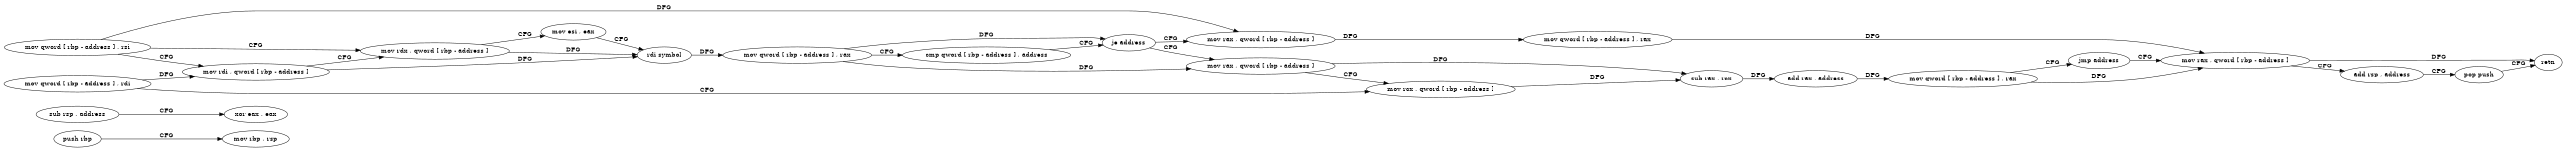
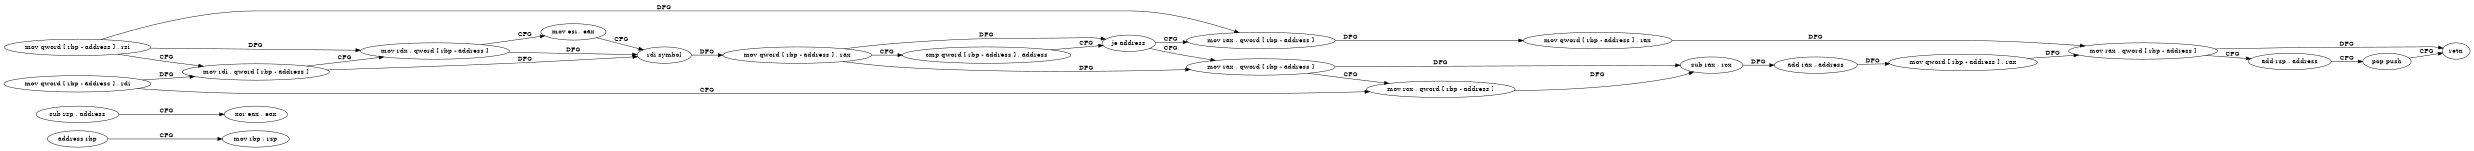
(256, 45) -> (256, 45)
(2099, 61) -> none
(78, 139) -> (78, 139)
